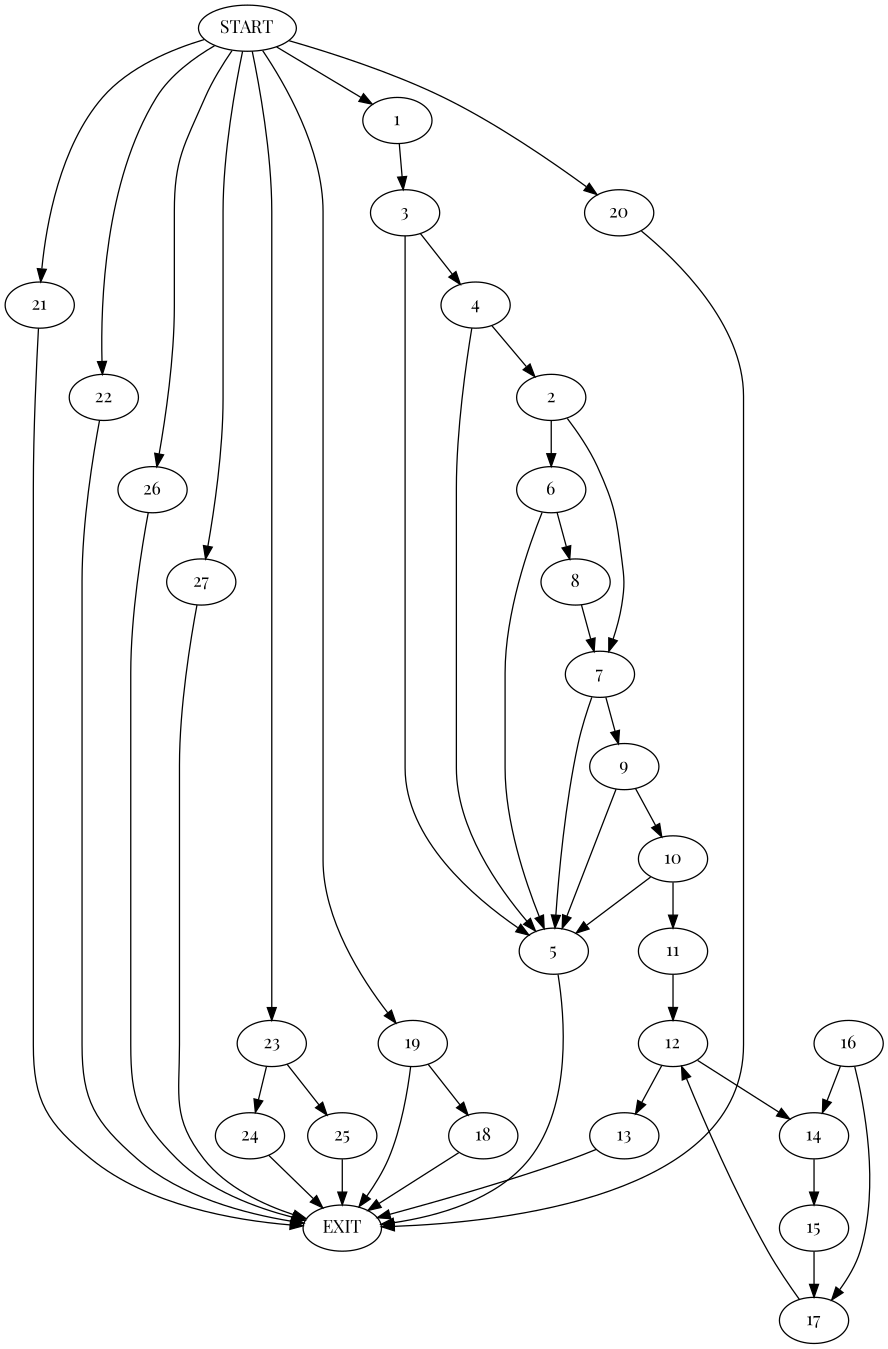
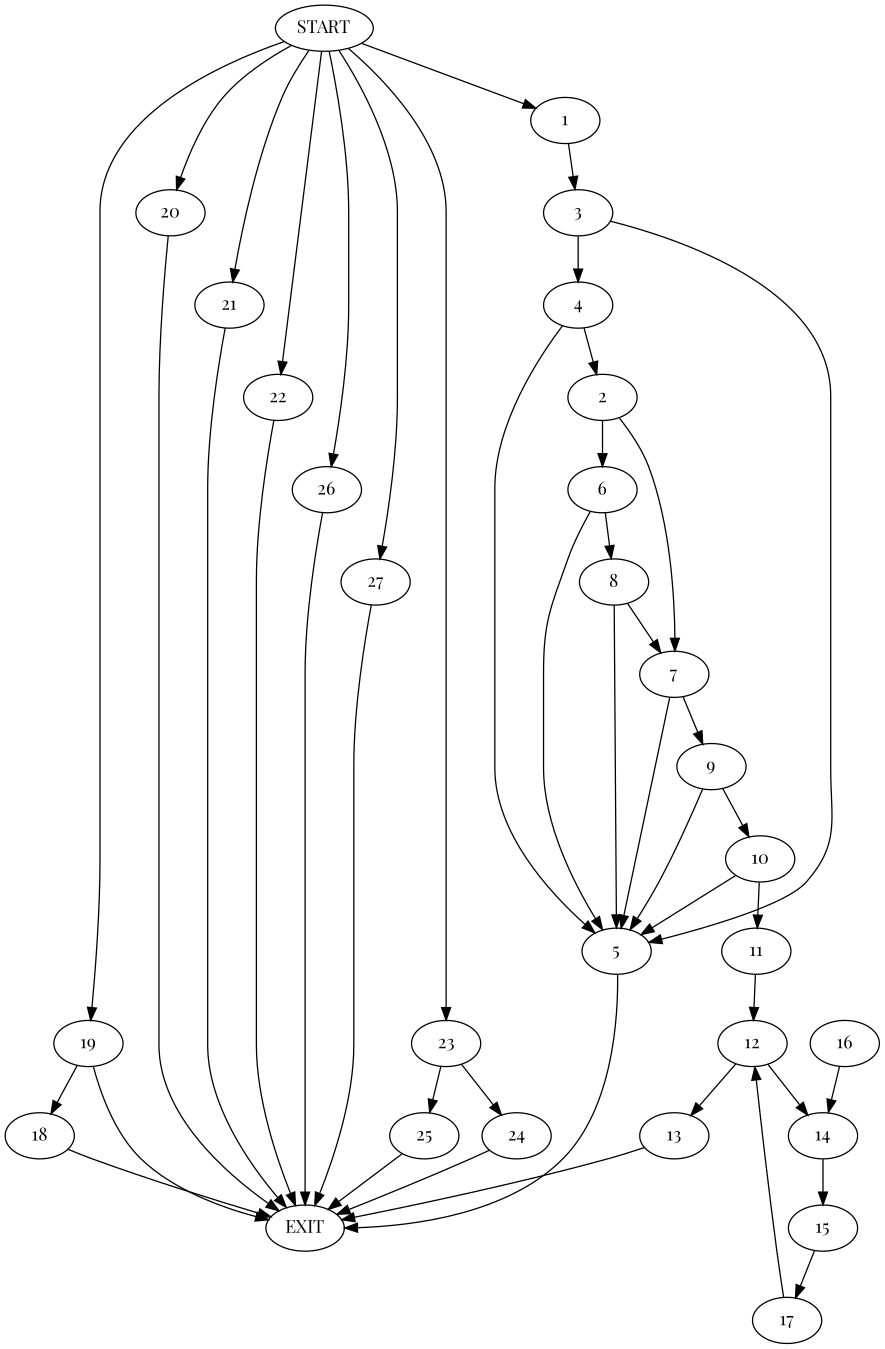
none -> (615, 760)
(870, 1180) -> none
